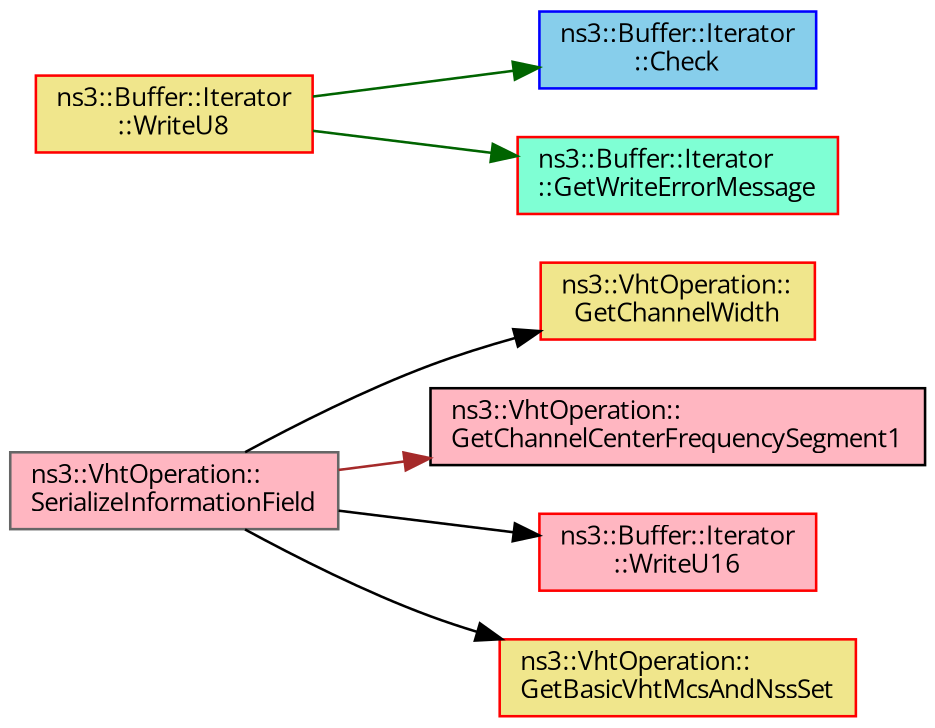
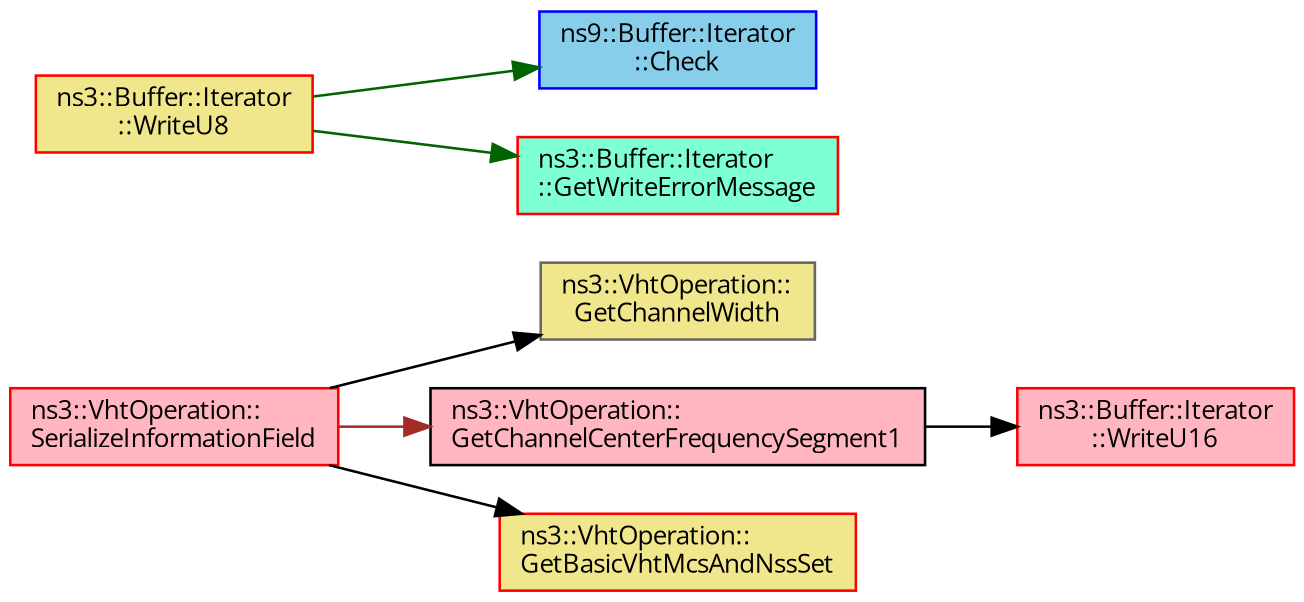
(678, 50) -> (678, 50)
(678, 301) -> (678, 301)
(174, 491) -> (174, 427)
(426, 521) -> (958, 427)
